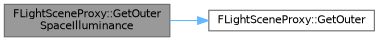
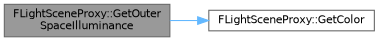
(292, 21) -> (292, 21)
